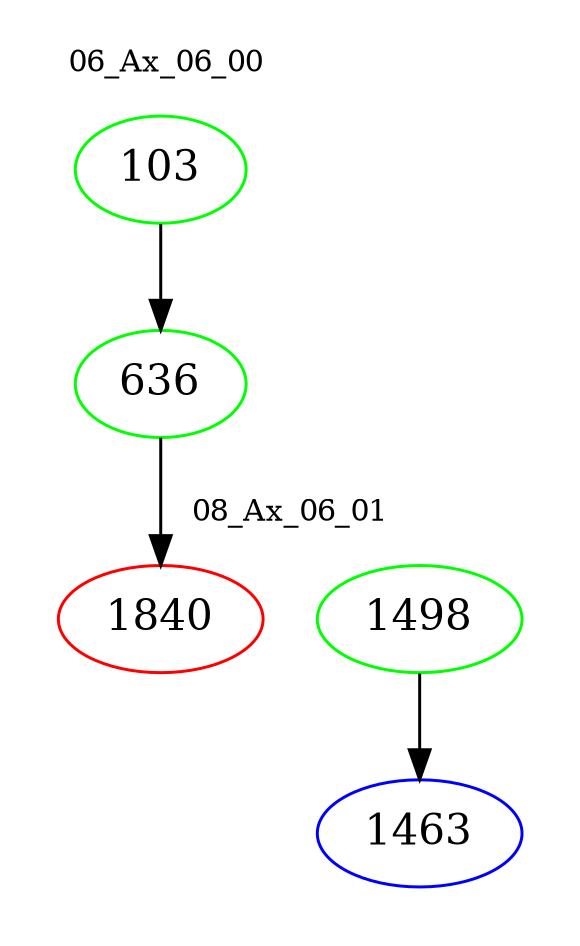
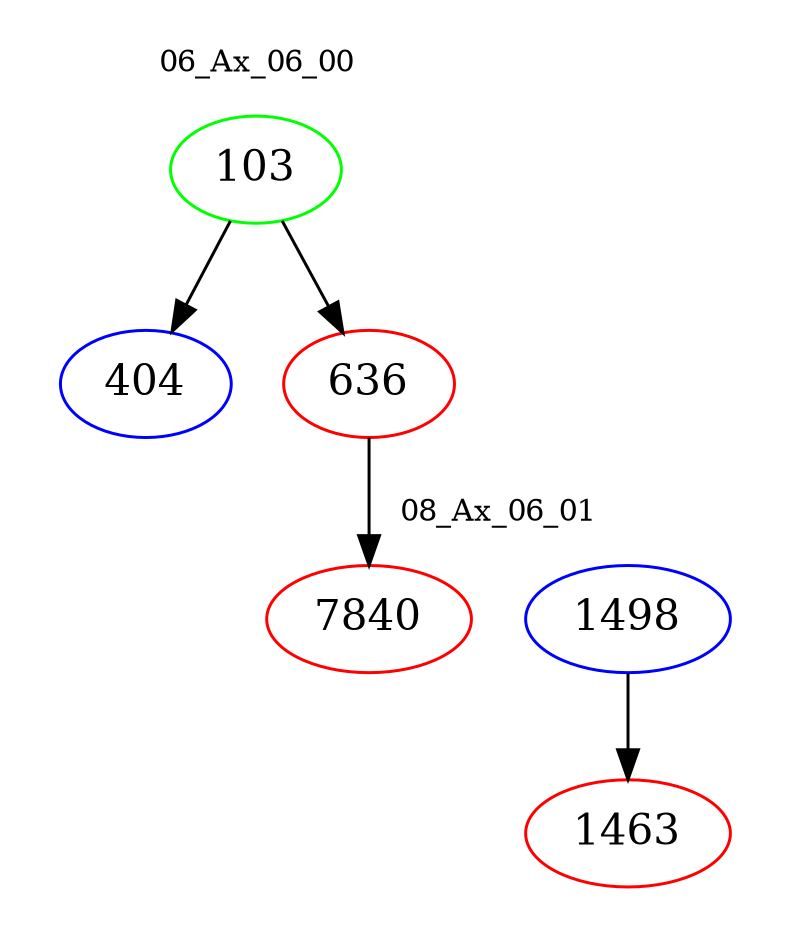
none -> (146, 384)
(161, 384) -> (369, 384)
(161, 619) -> (369, 619)
(420, 619) -> (628, 619)
(420, 833) -> (628, 833)
